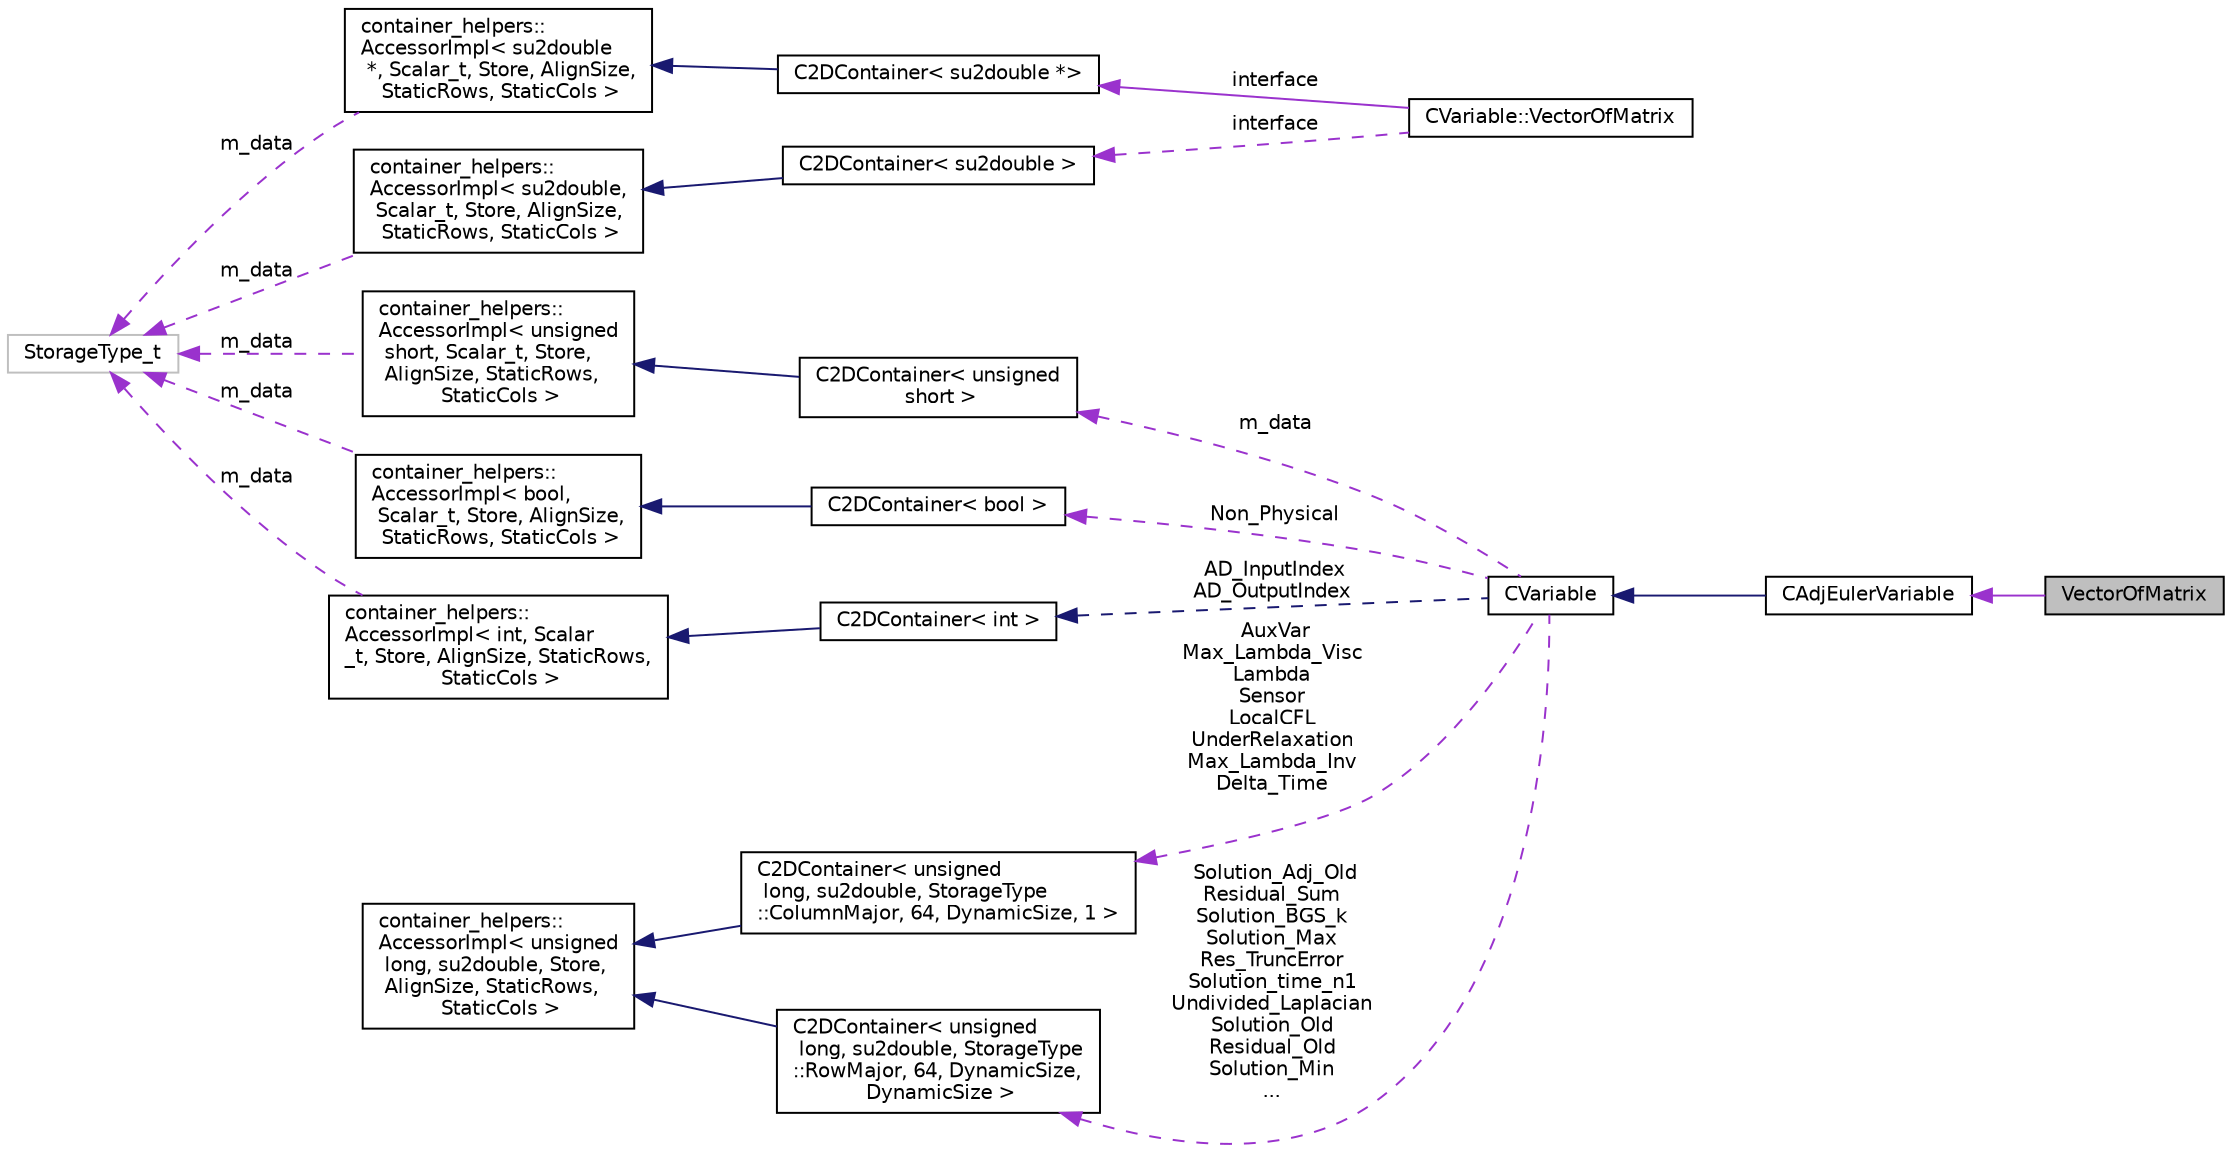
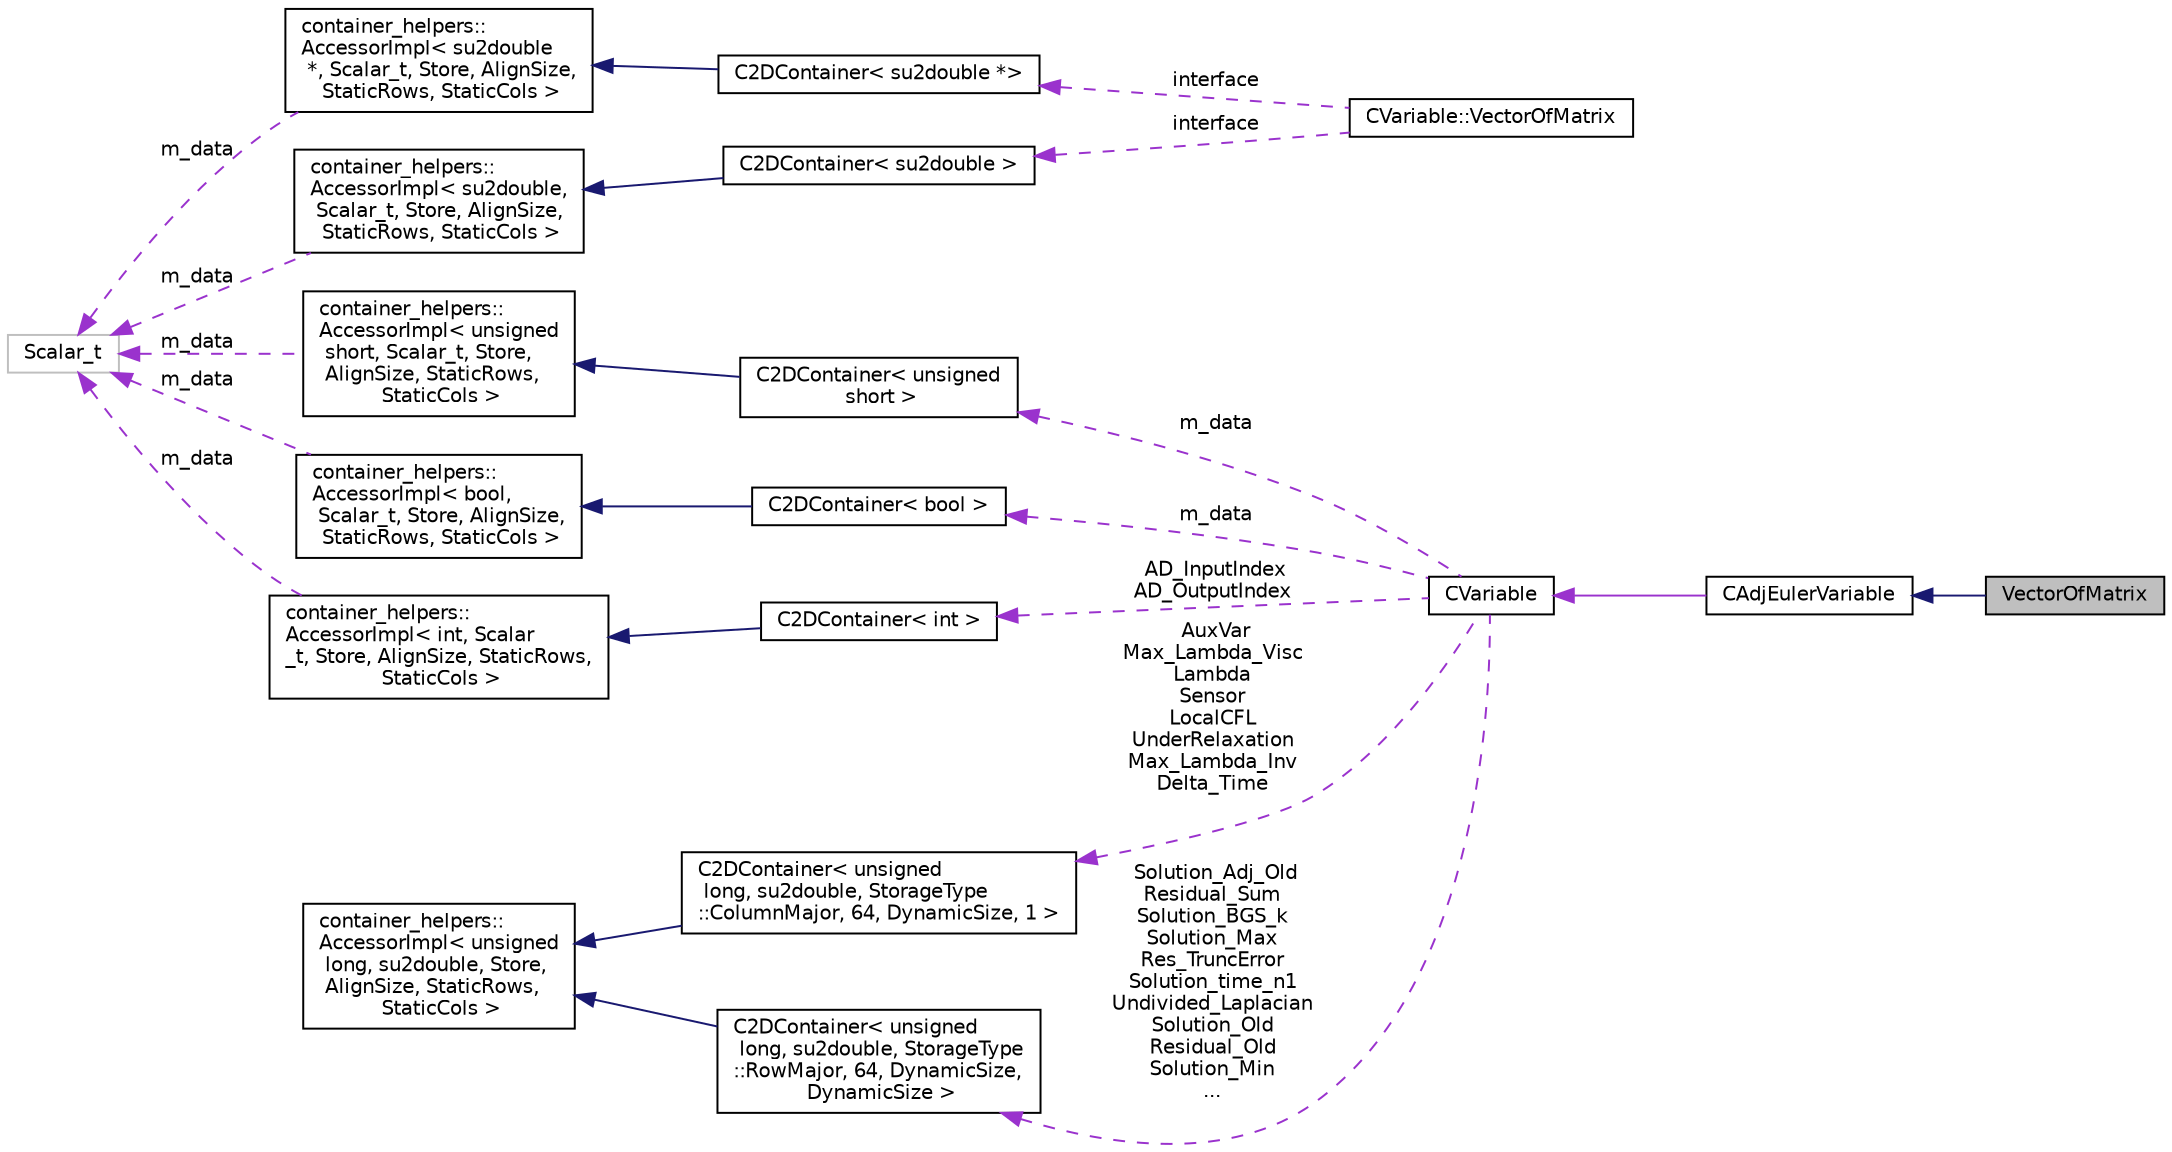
(1264, 98) -> (1205, 98)
(93, 354) -> (63, 354)
(1272, 515) -> (1213, 515)
(1700, 596) -> (1640, 596)
(2019, 596) -> (1959, 596)
(1283, 607) -> (1223, 607)
